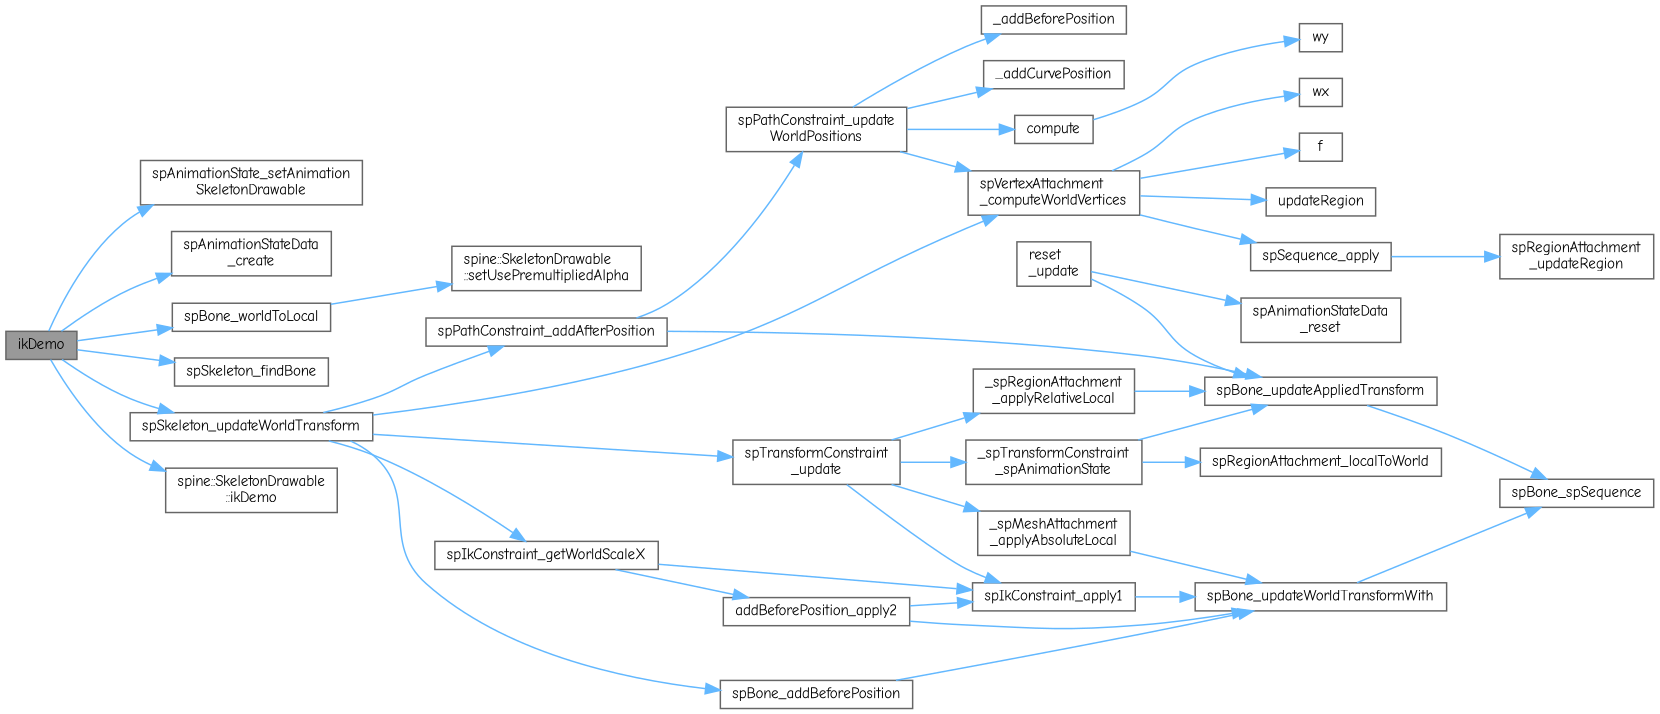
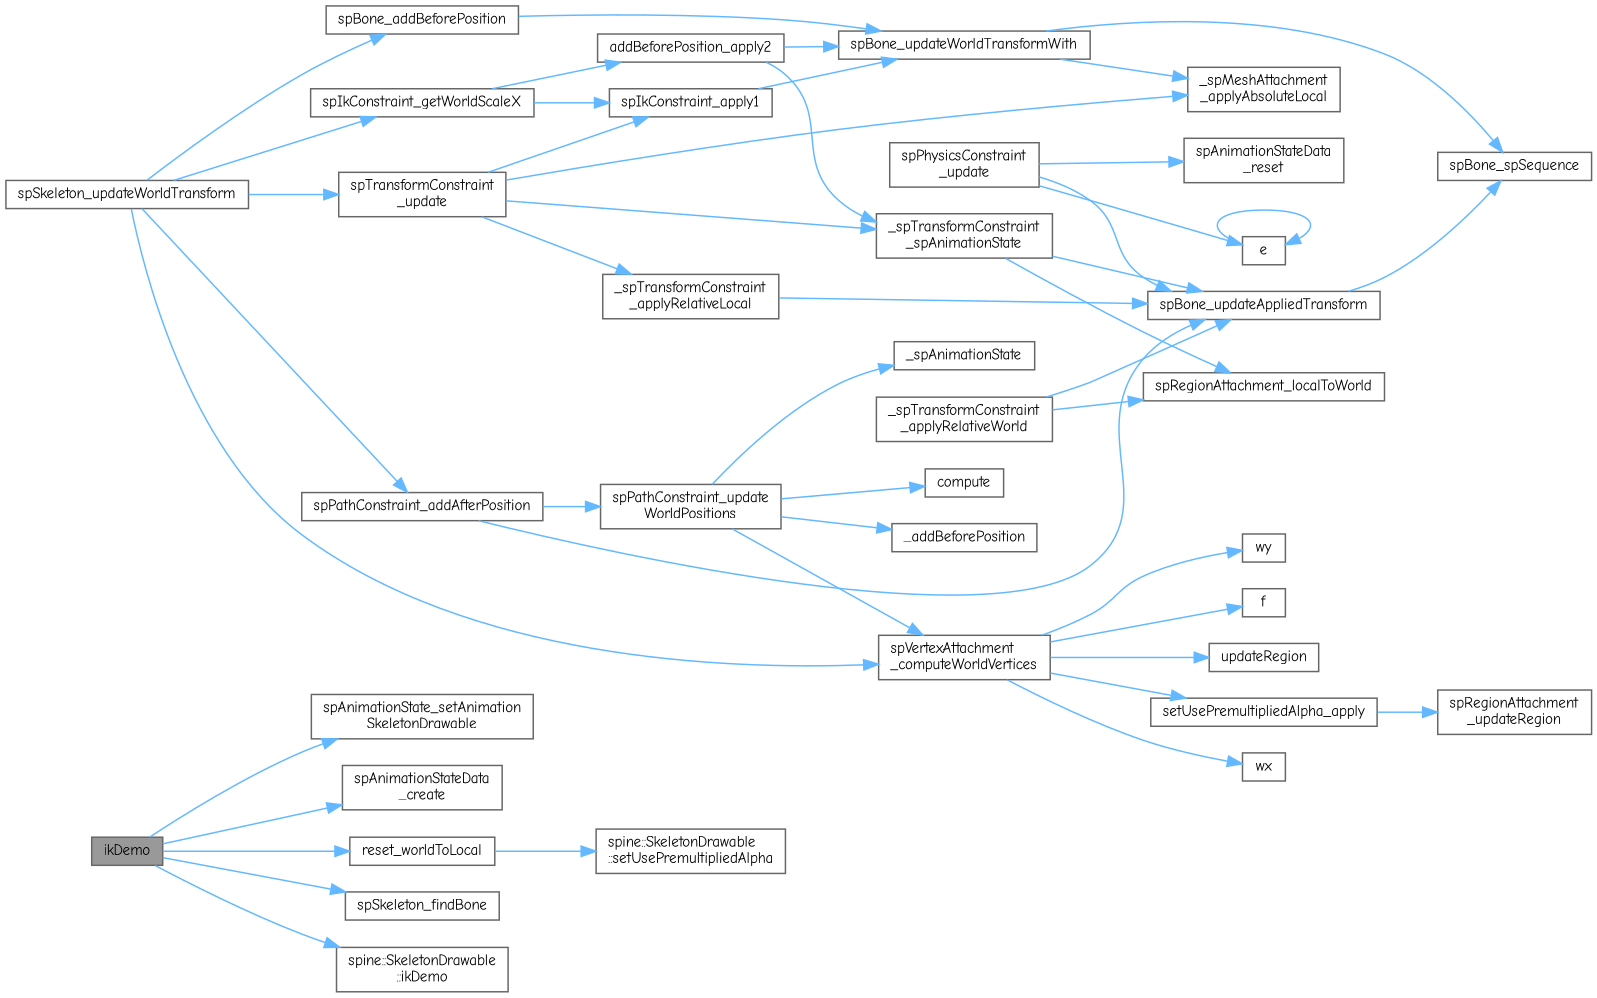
(1184, 70) -> (1130, 584)
(1054, 75) -> (964, 356)
none -> (1264, 251)
(1321, 257) -> (1264, 712)
(1054, 264) -> (964, 165)
(251, 317) -> (422, 851)
(108, 388) -> none
(1054, 391) -> (691, 297)
none -> (964, 419)
(1188, 565) -> (1116, 68)
(934, 604) -> (813, 145)
